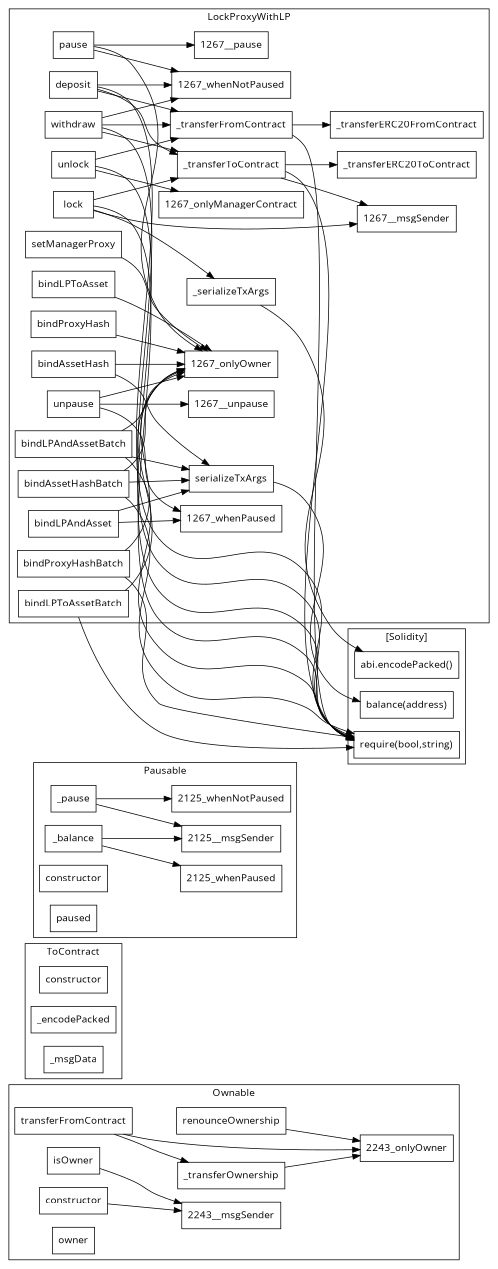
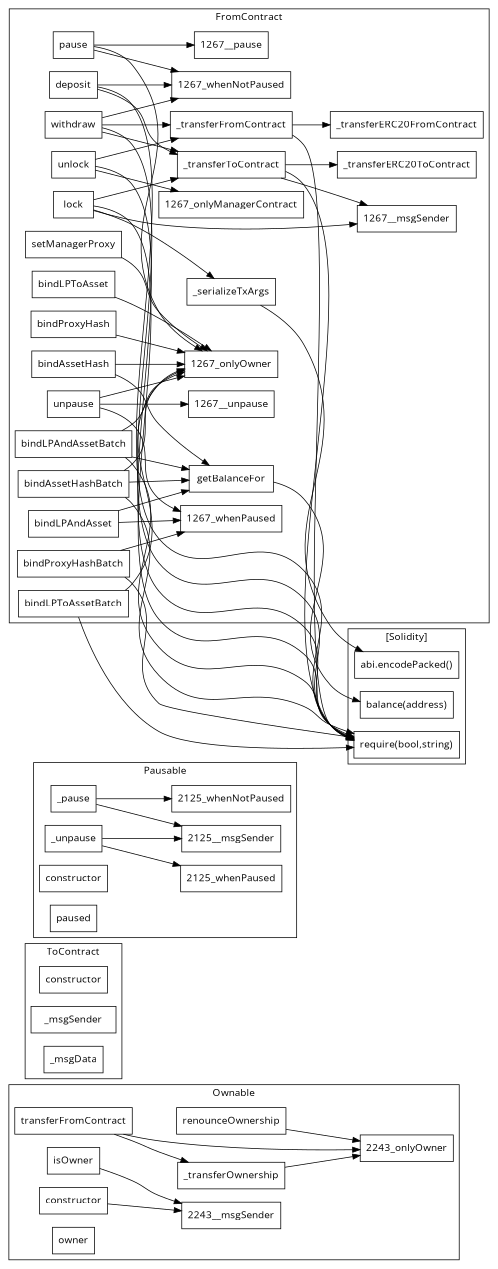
(249, 17) -> (249, 17)
(134, 100) -> none
(144, 457) -> (149, 542)
(231, 479) -> (231, 479)
(74, 839) -> (74, 839)
(74, 1020) -> (74, 1020)
